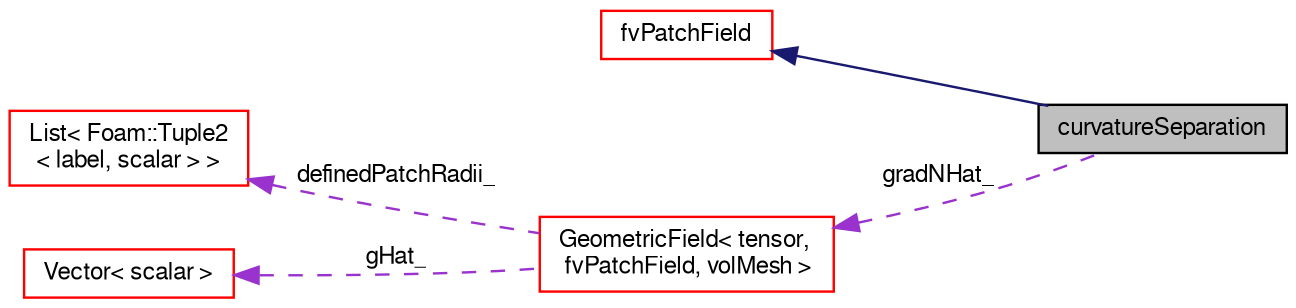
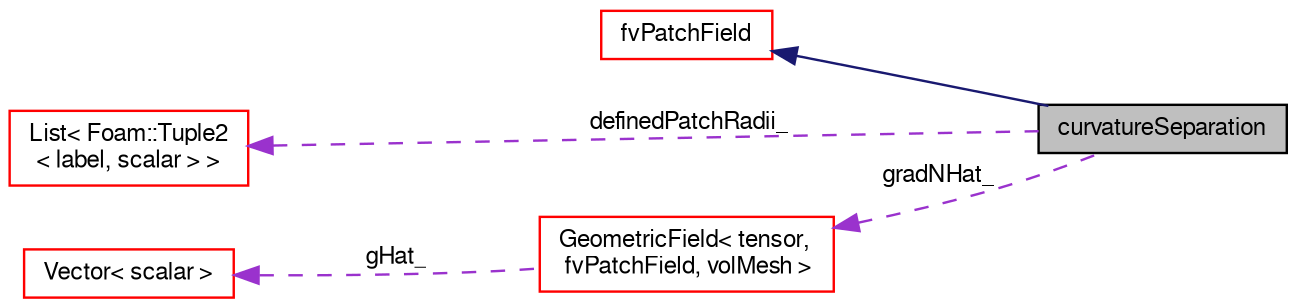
(405, 211) -> (656, 138)
